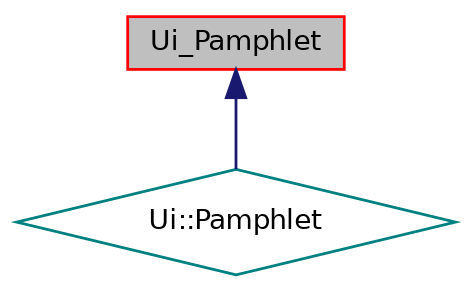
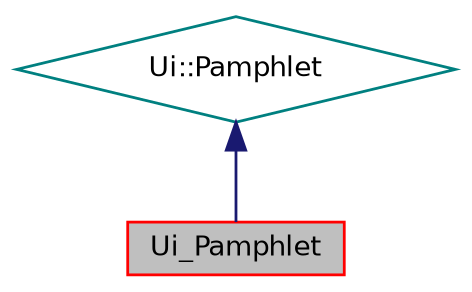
(236, 134) -> (236, 186)
